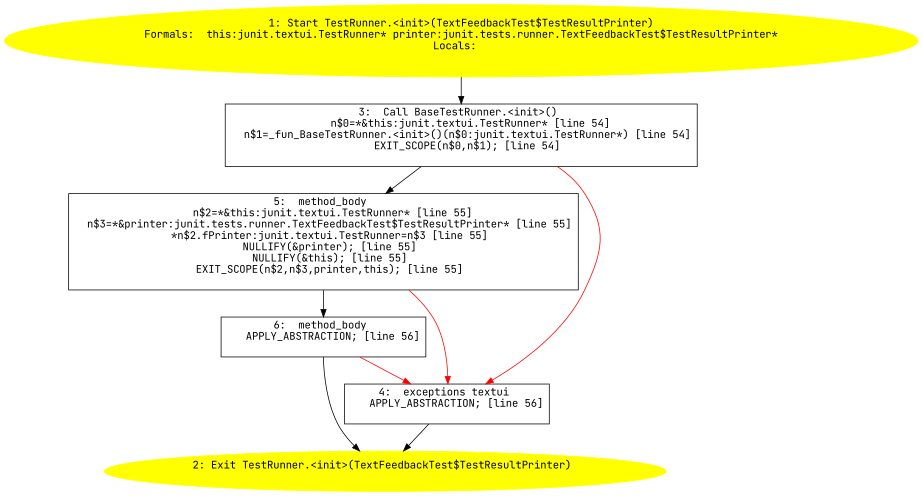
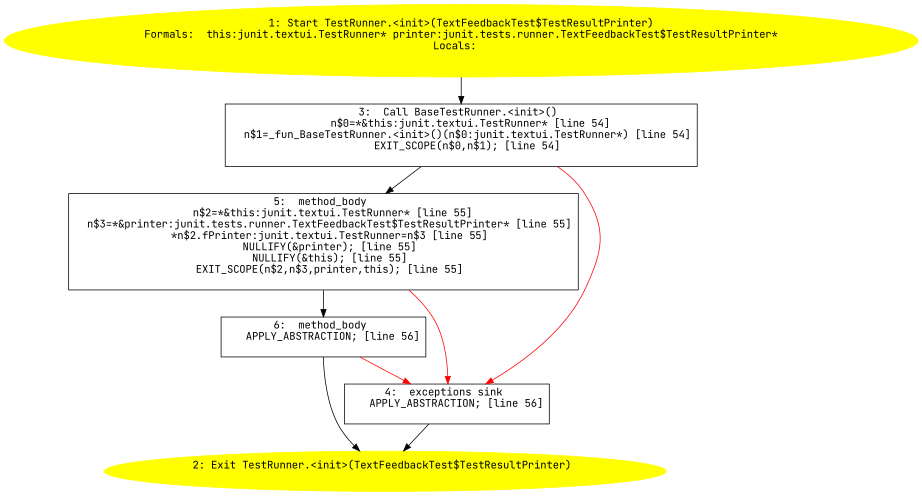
(447, 404) -> (447, 404)
